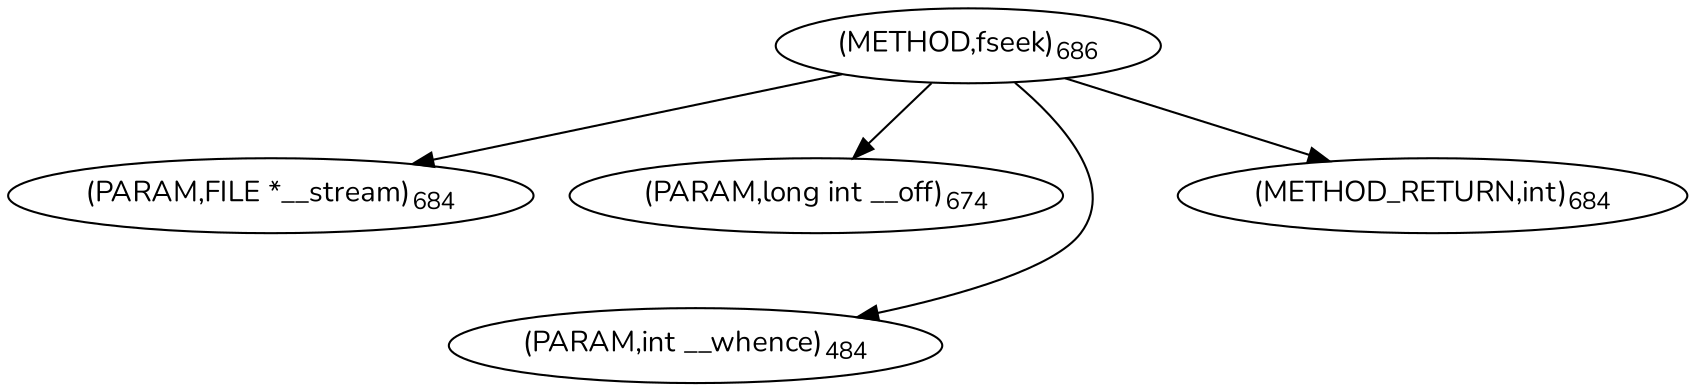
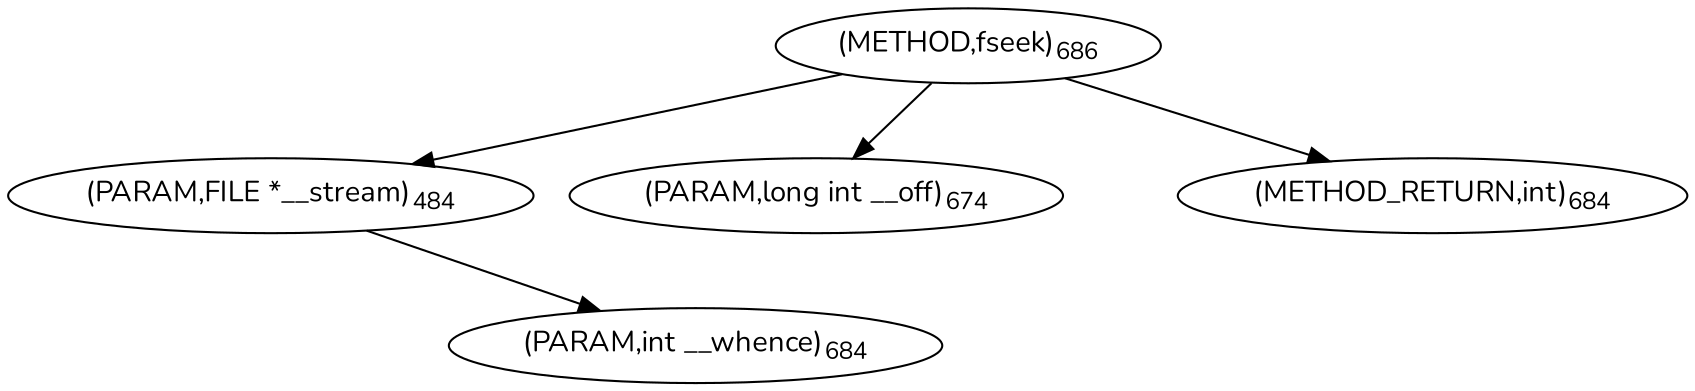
(434, 193) -> (434, 193)
(1066, 247) -> (473, 267)
(846, 342) -> (846, 342)
